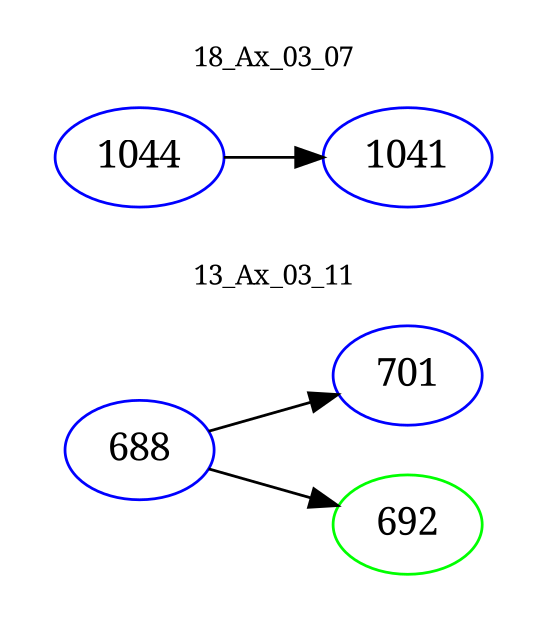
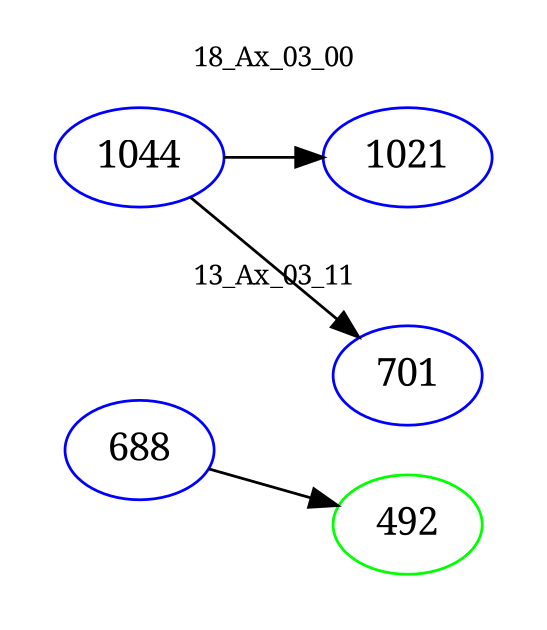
(274, 59) -> (274, 59)
(408, 157) -> (408, 157)
(260, 417) -> (279, 271)
(408, 525) -> (408, 525)
